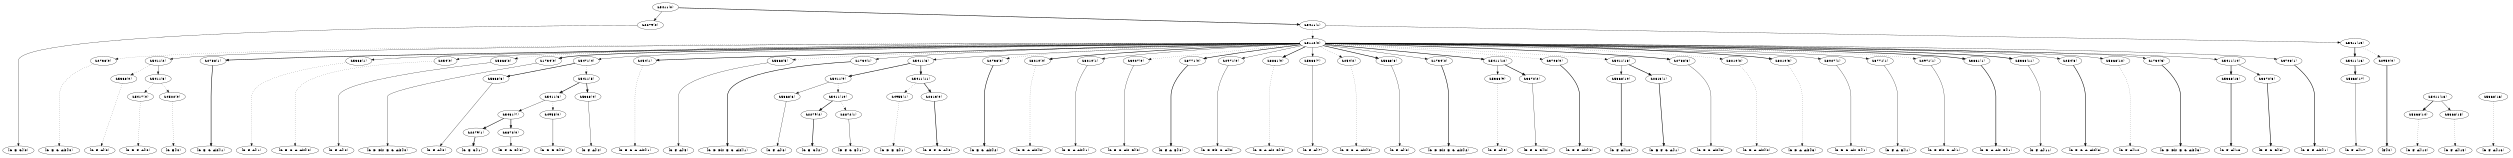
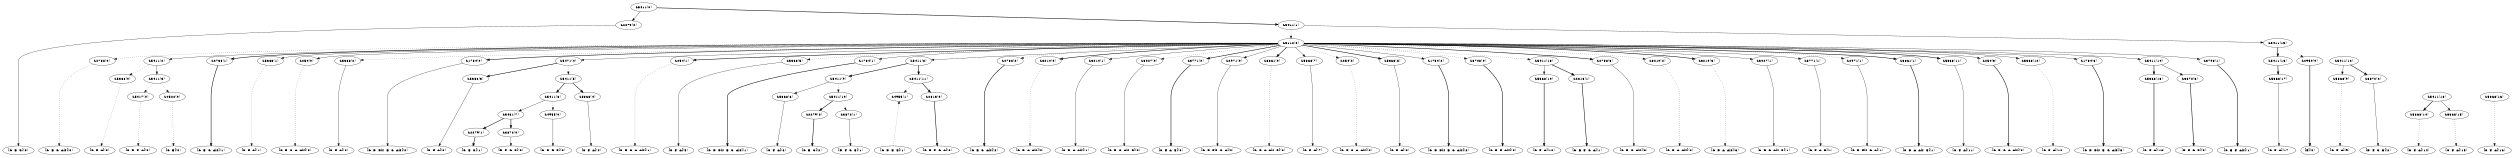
(1403, 52) -> none
(896, 122) -> (896, 125)
